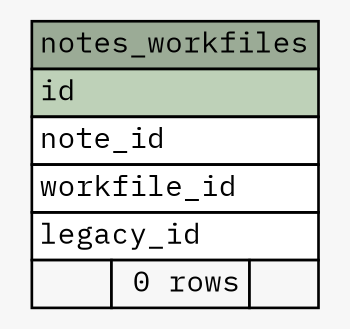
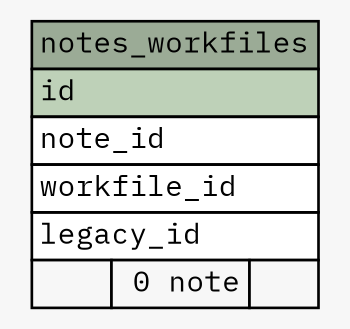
(187, 283) -> (187, 283)
